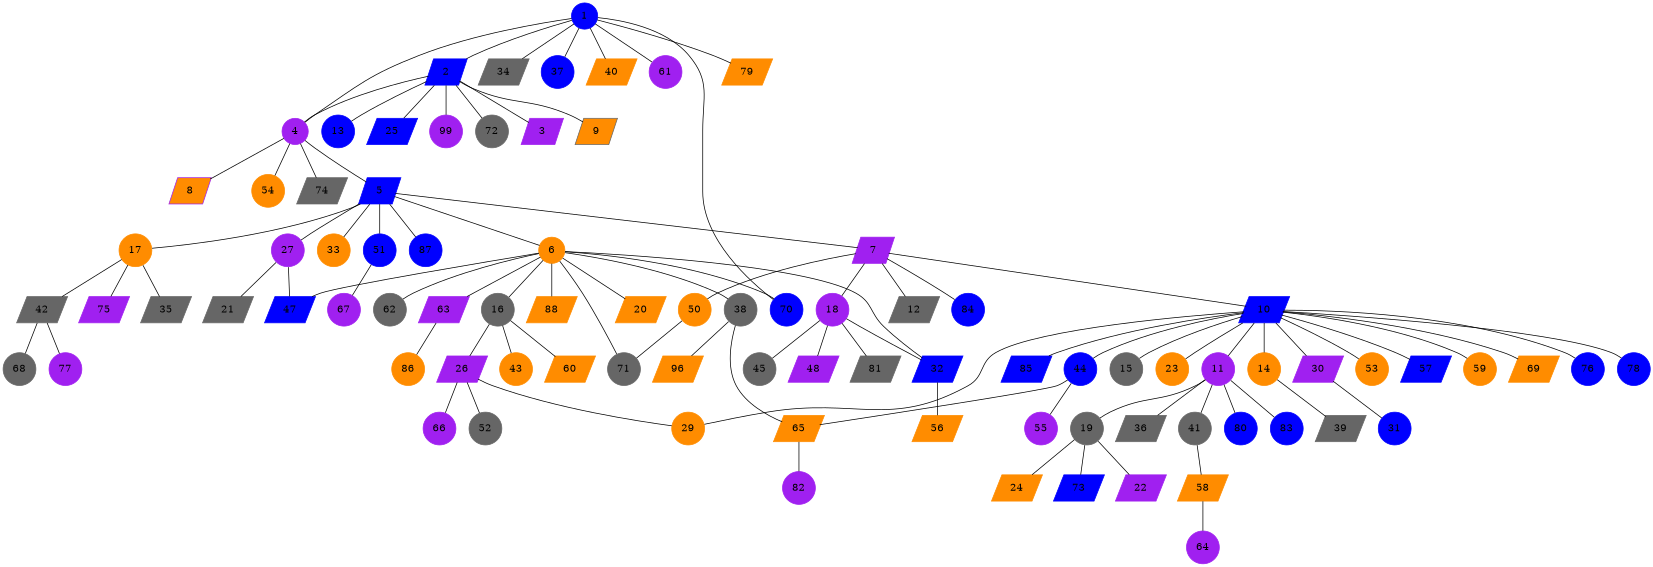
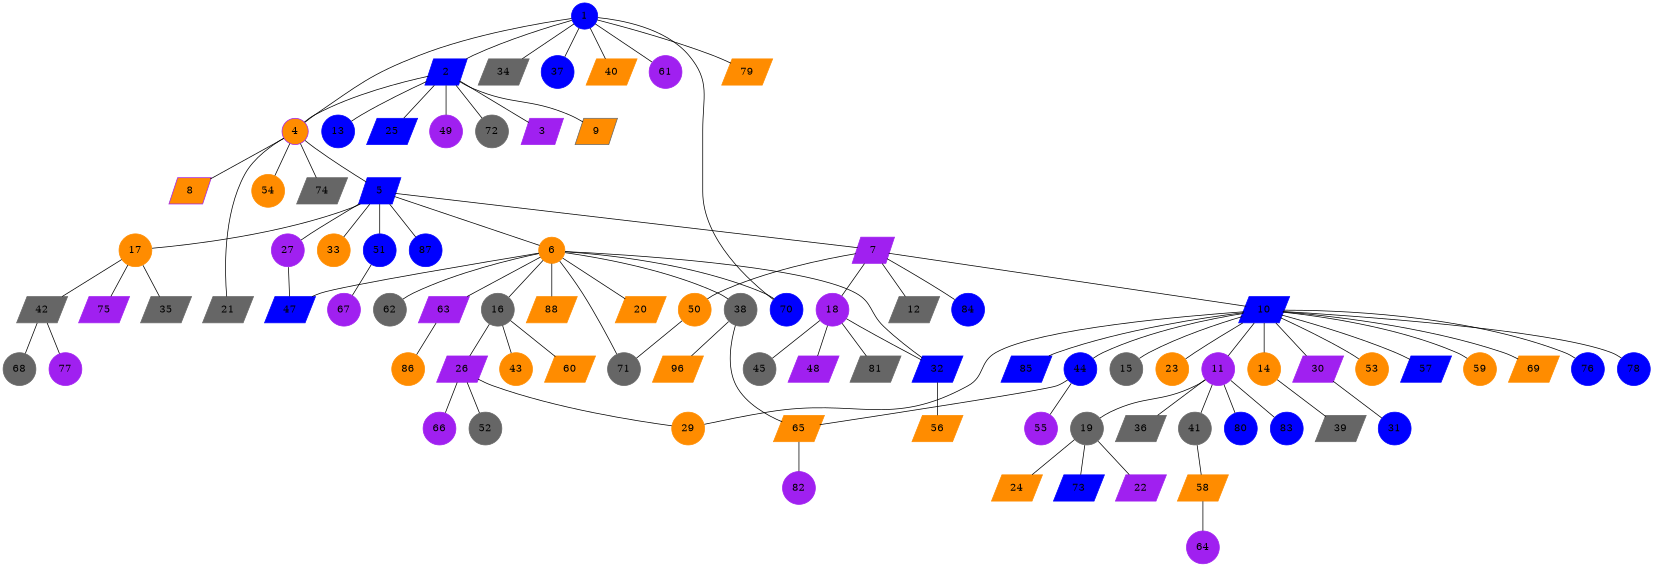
(295, 131) -> (295, 131)
(446, 131) -> (446, 131)
(258, 279) -> (232, 208)
